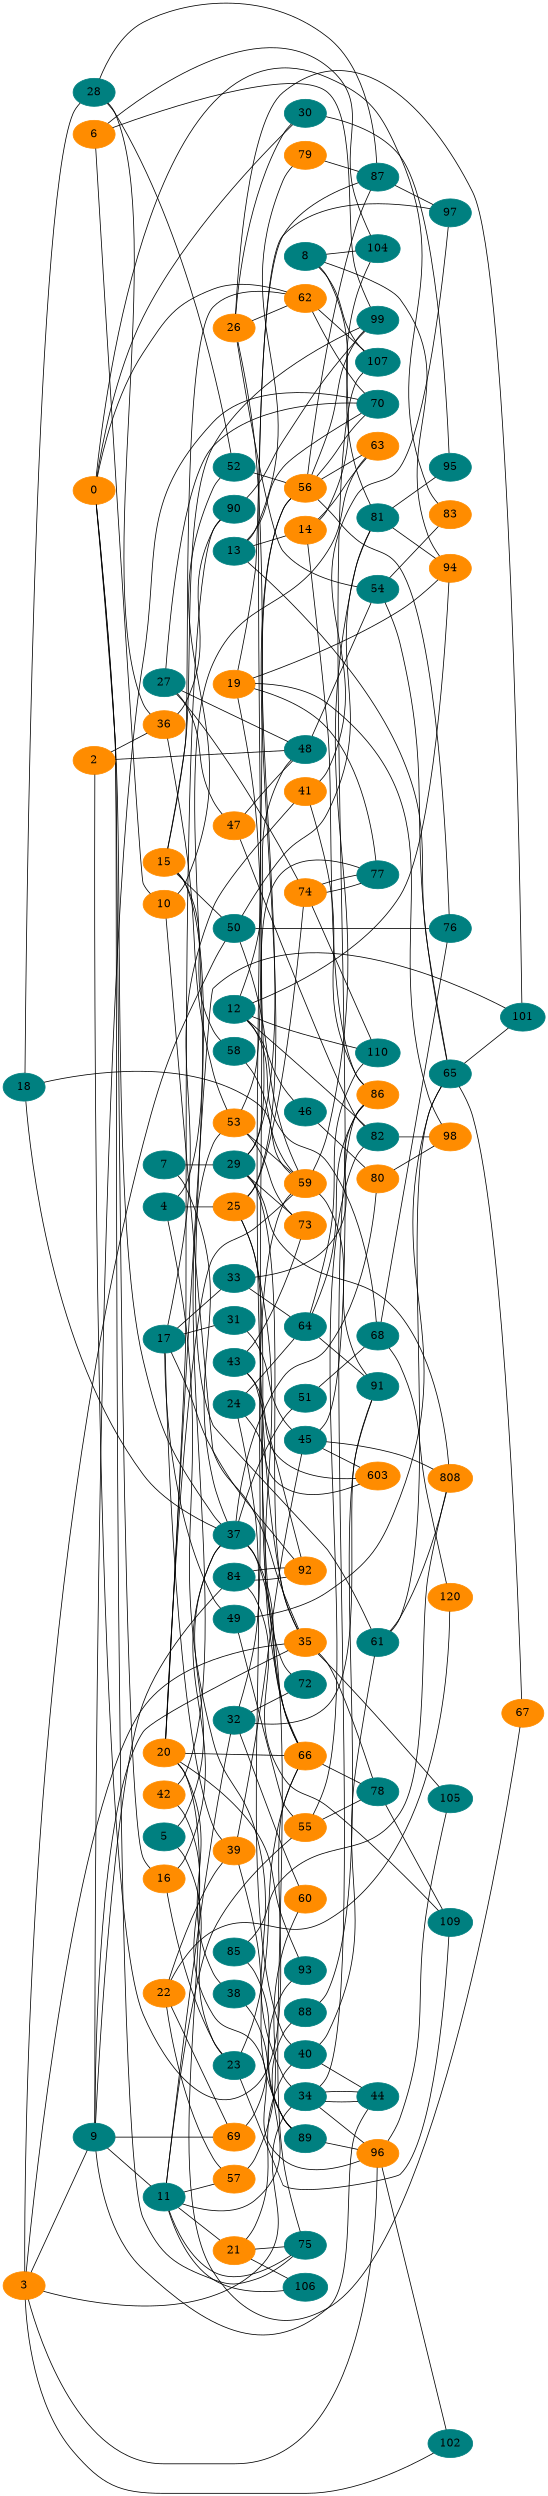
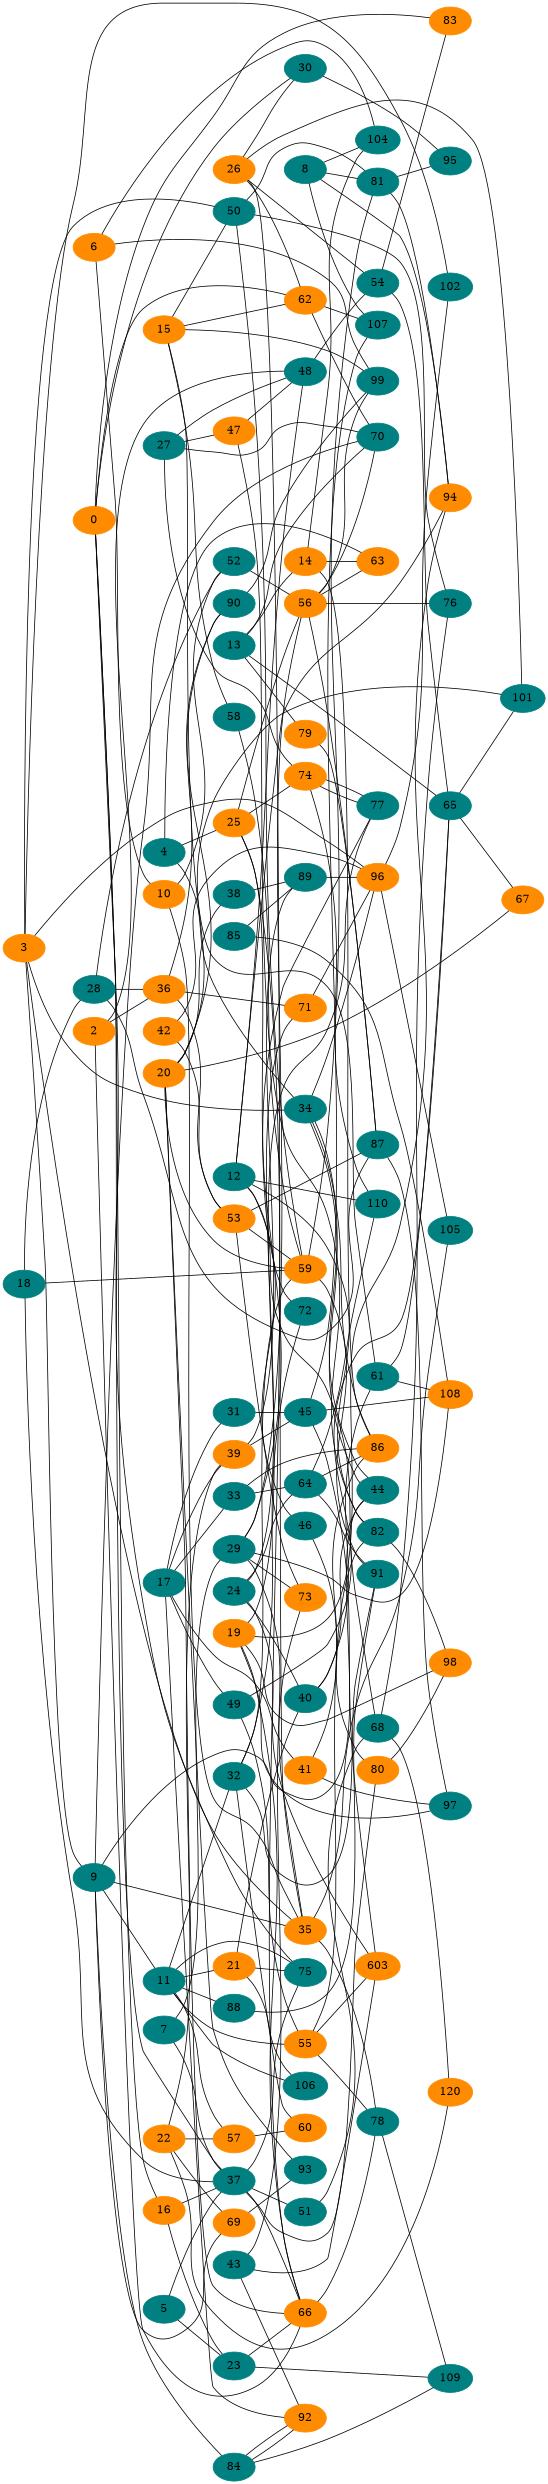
none -> (305, 1008)
(450, 1478) -> (450, 1395)
none -> (341, 2005)
